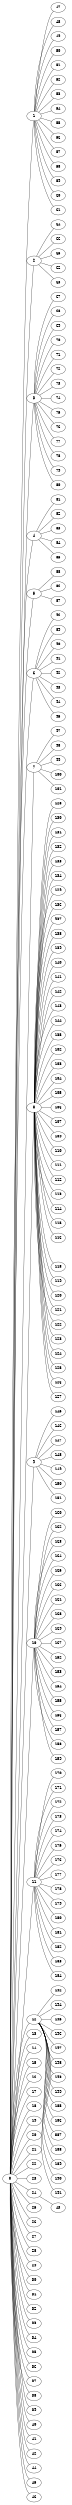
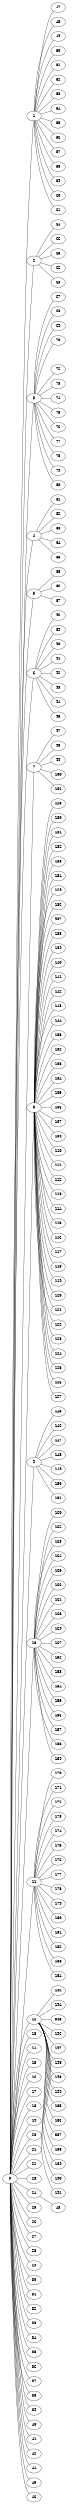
(58, 355) -> none
none -> (58, 1252)
(58, 2020) -> (58, 2020)
